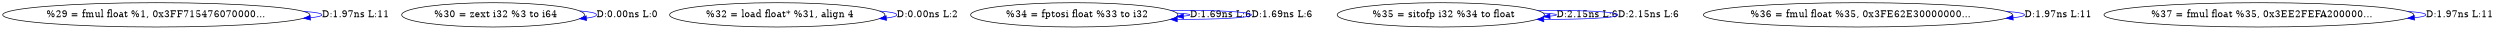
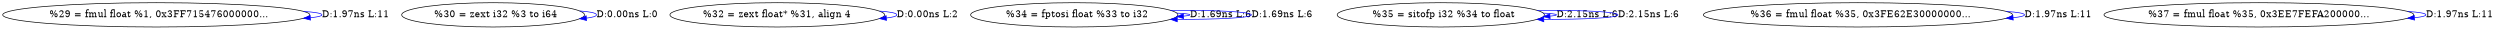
(156, 15) -> (156, 15)
(777, 15) -> (777, 15)
(2259, 15) -> (2259, 15)
